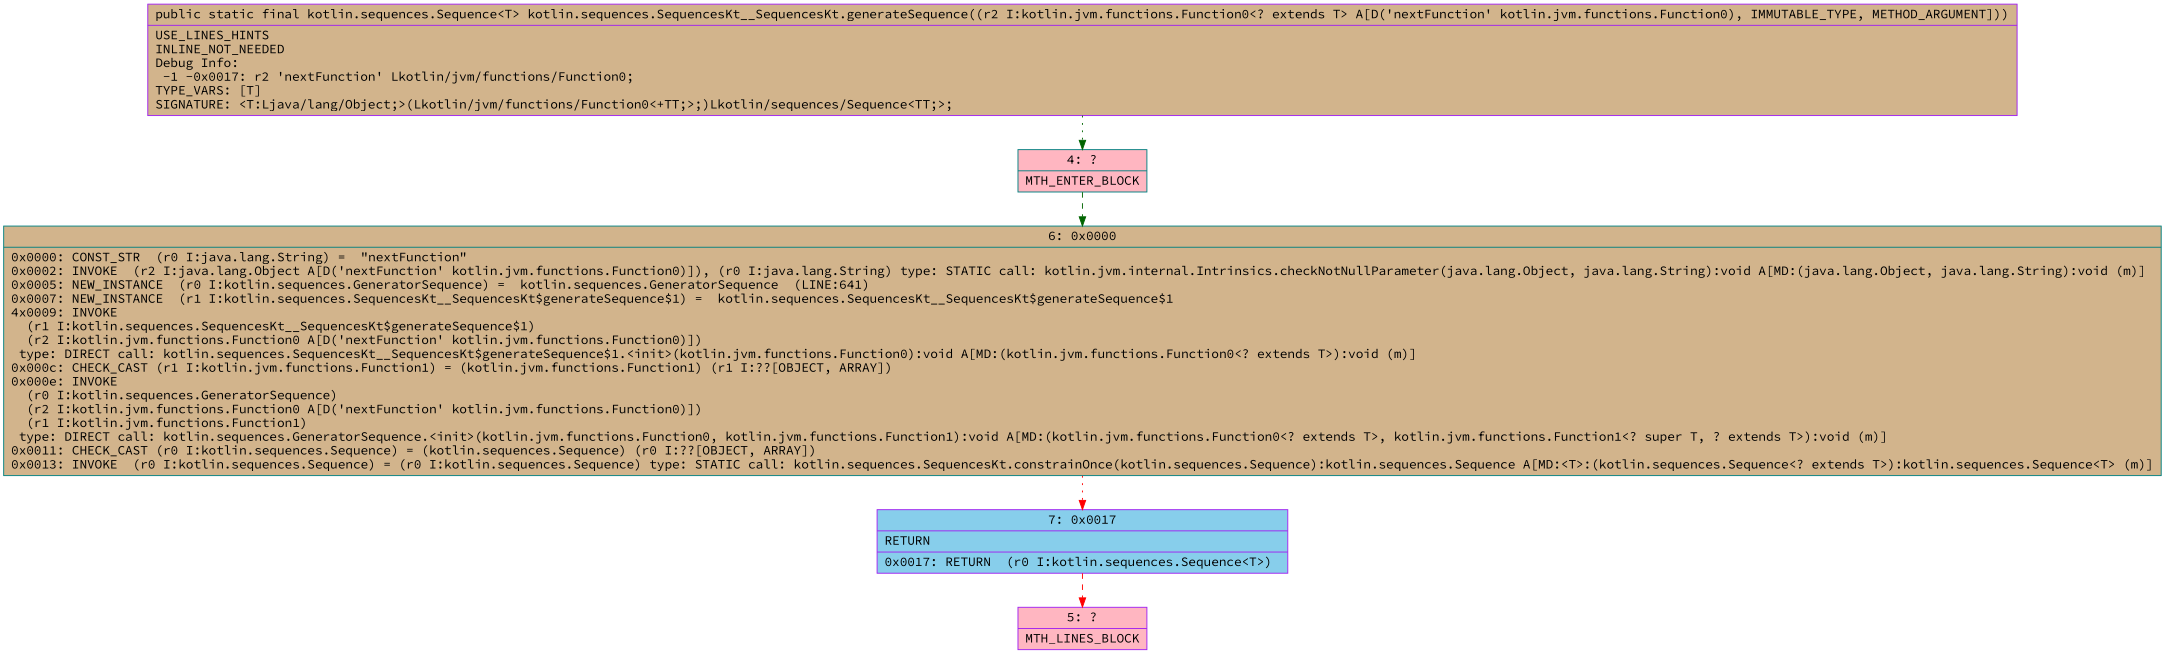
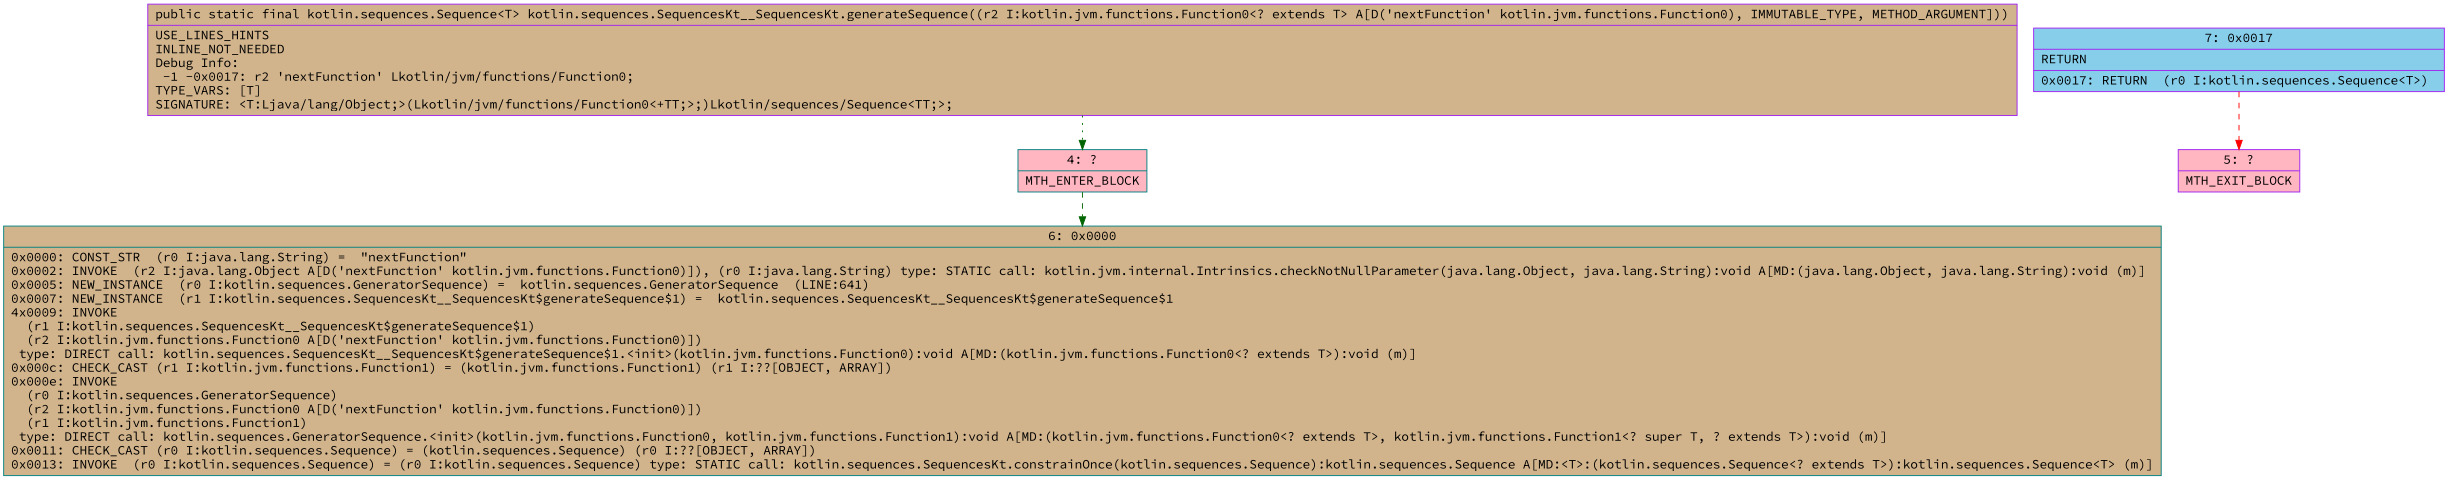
(1082, 488) -> none
(1082, 639) -> (2239, 181)
